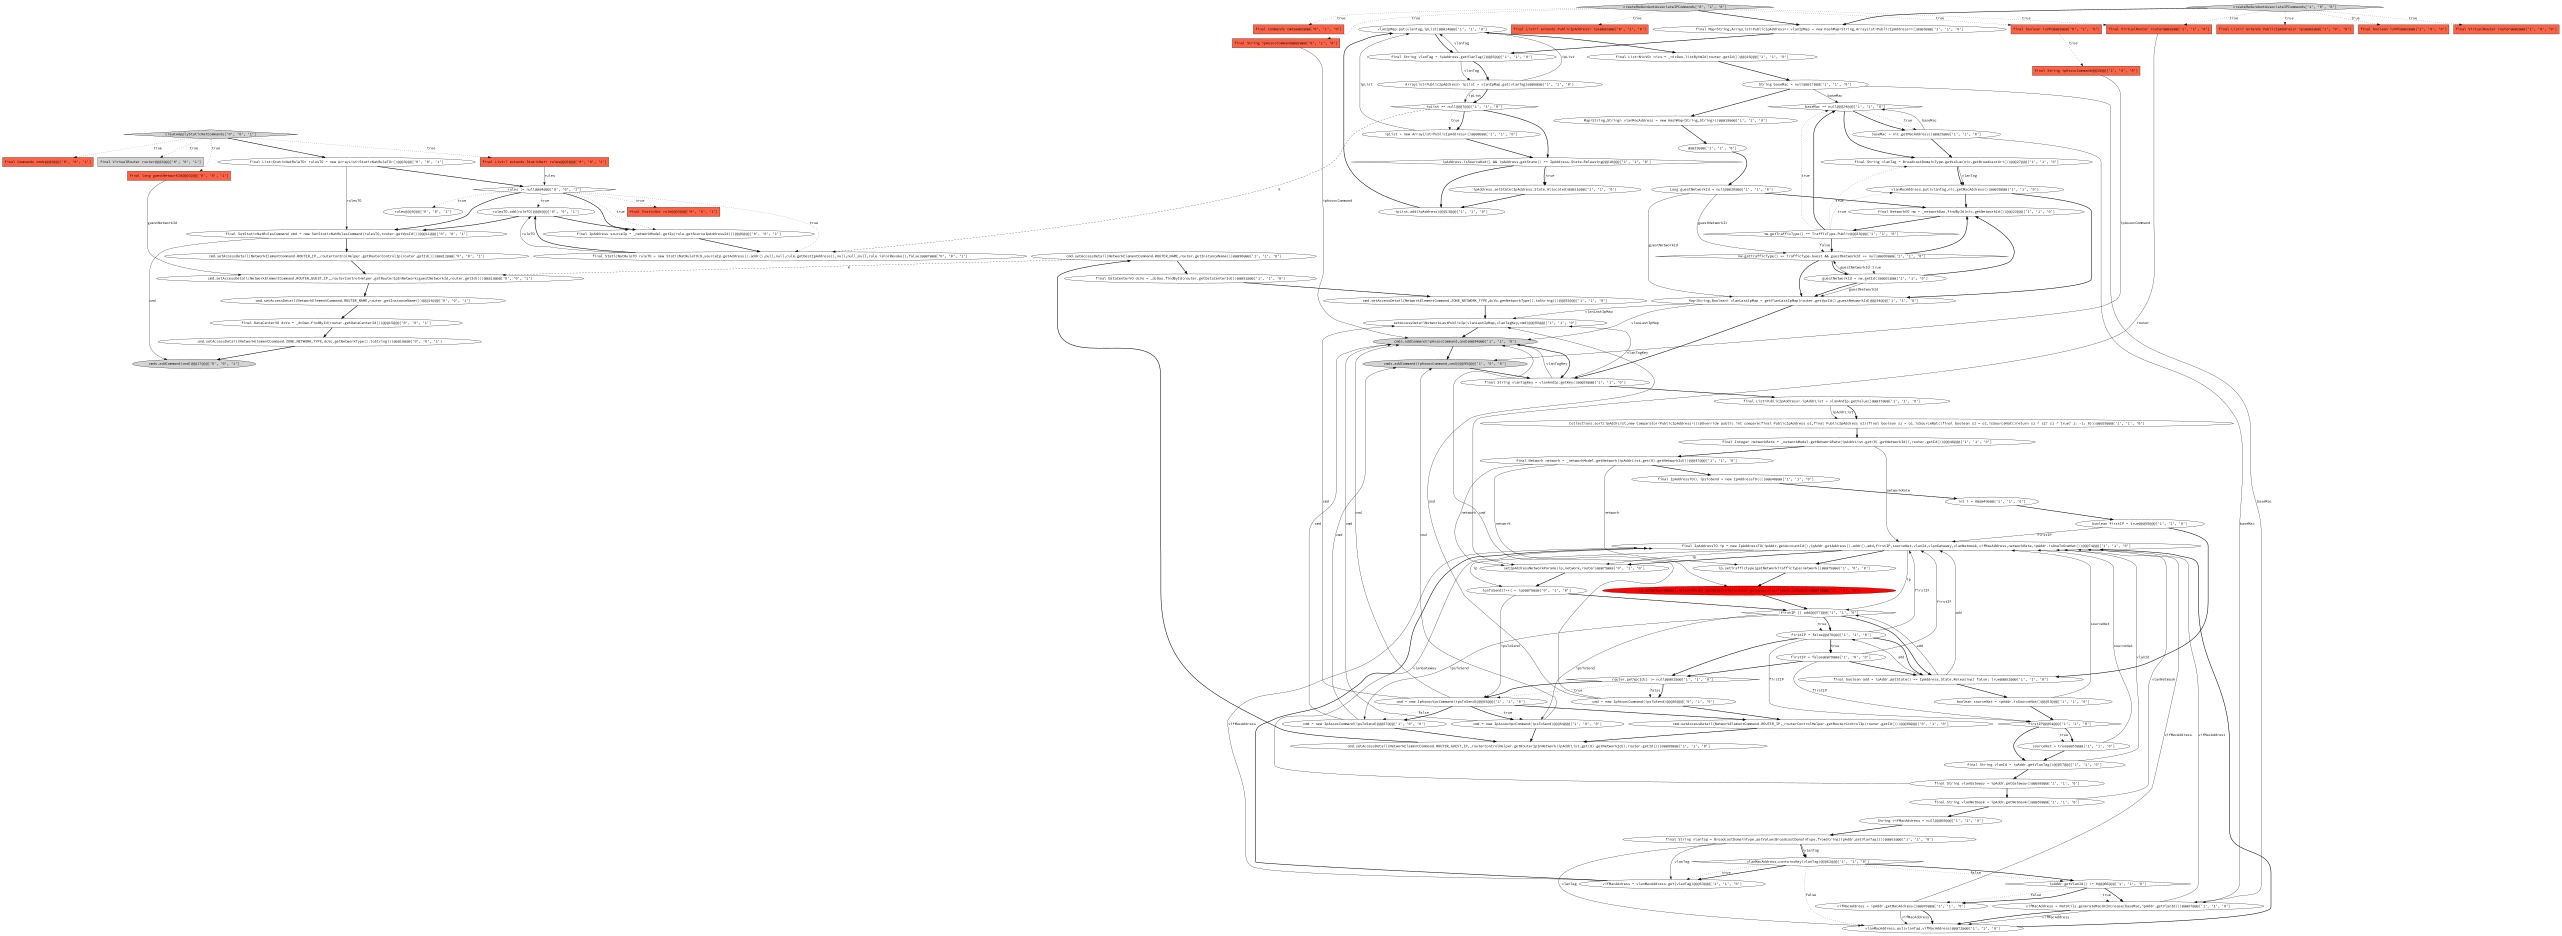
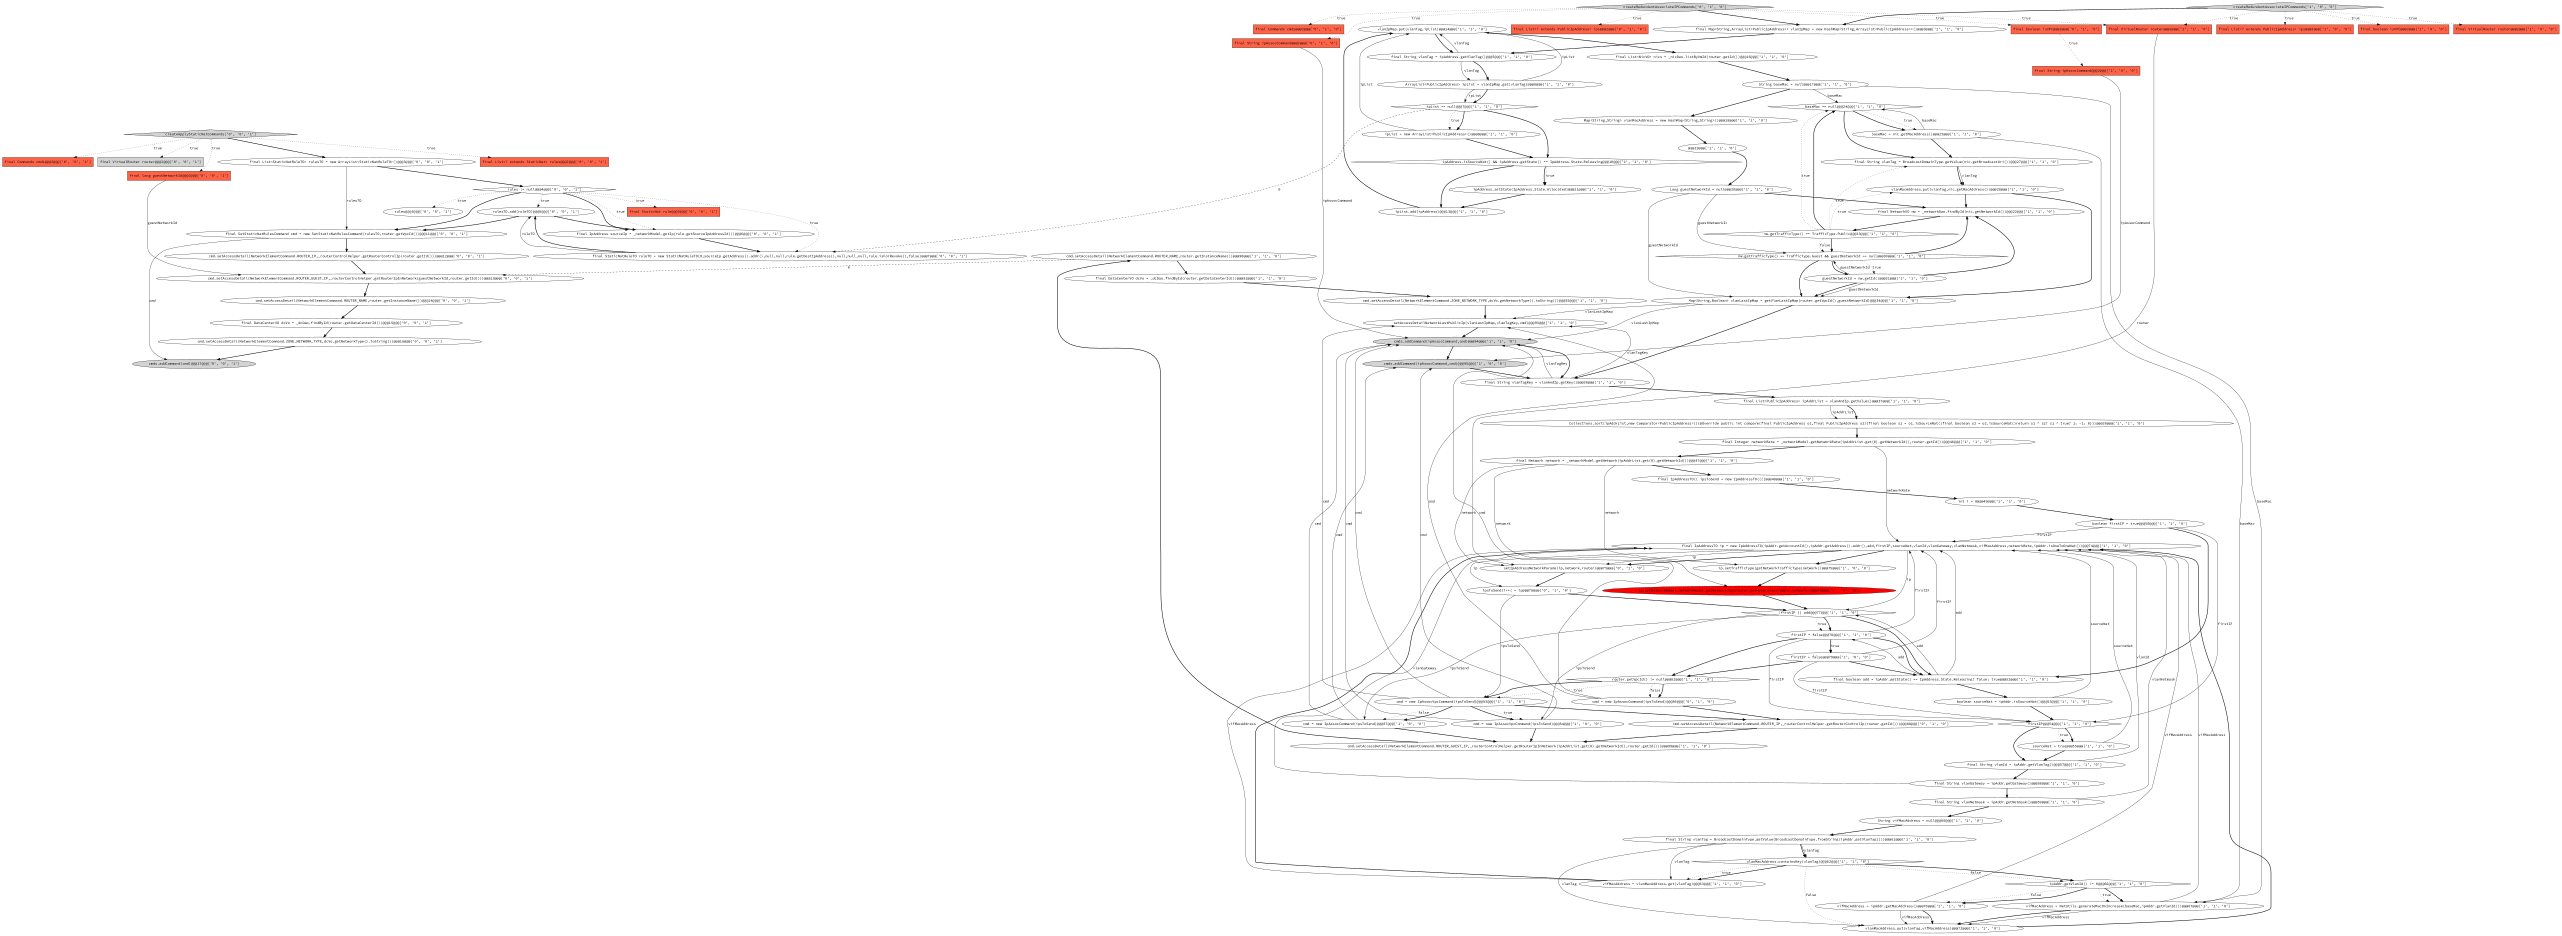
(544, 174) -> none
none -> (2217, 650)
